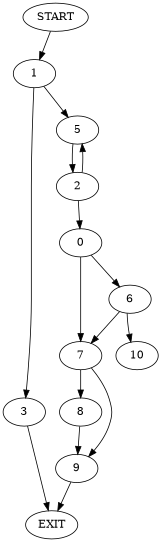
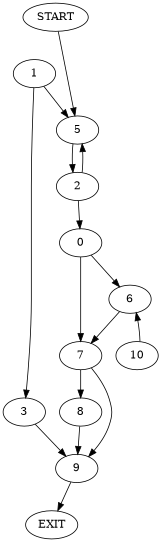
(46, 42) -> (66, 70)
(128, 324) -> (139, 331)
(37, 464) -> (48, 437)
